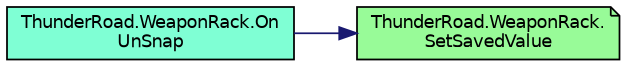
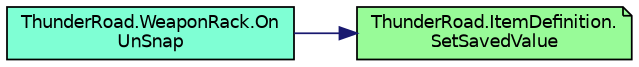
(488, 33) -> (494, 33)
